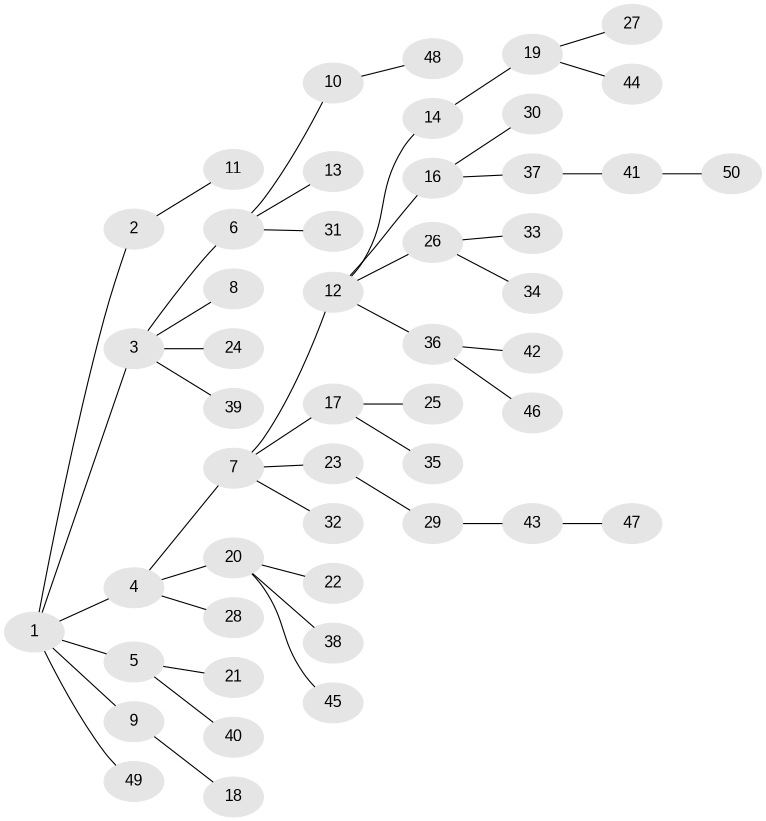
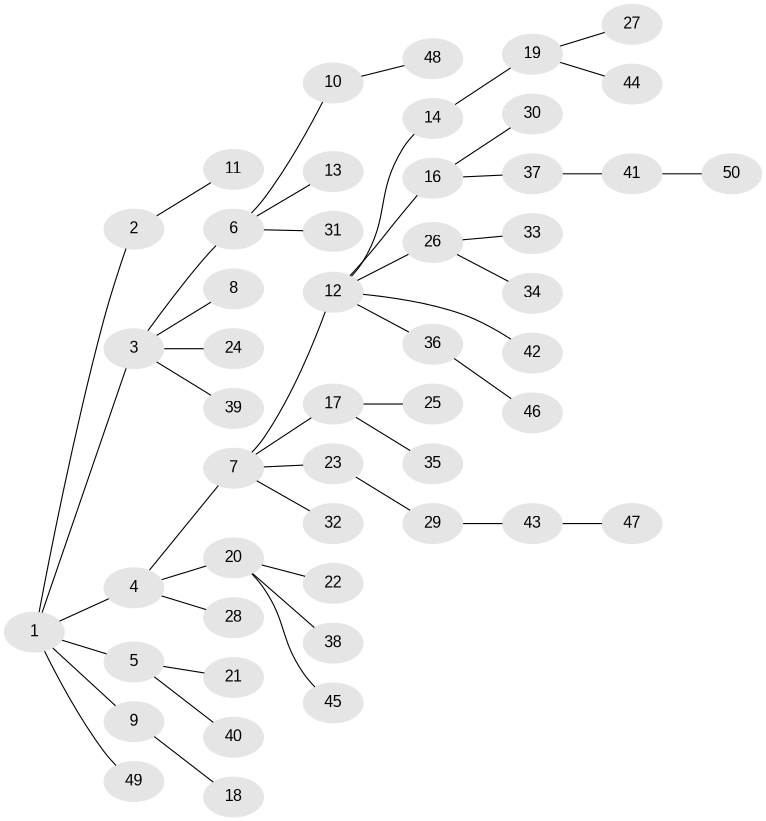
(483, 349) -> (440, 307)
